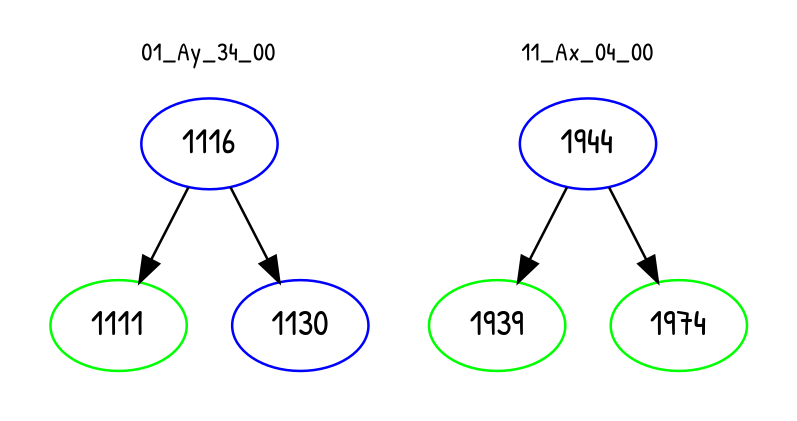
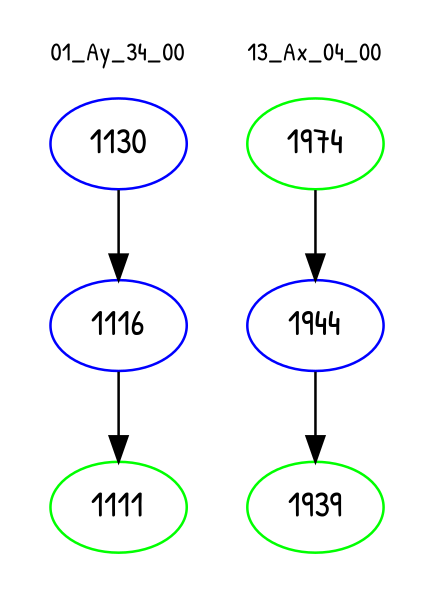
(588, 54) -> (315, 54)
(249, 223) -> (119, 222)
(628, 223) -> (315, 222)
